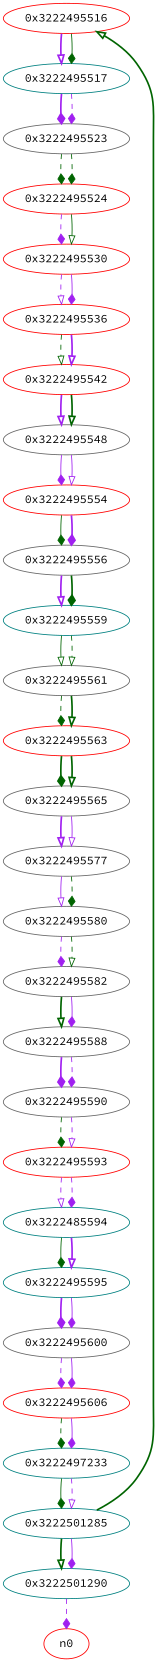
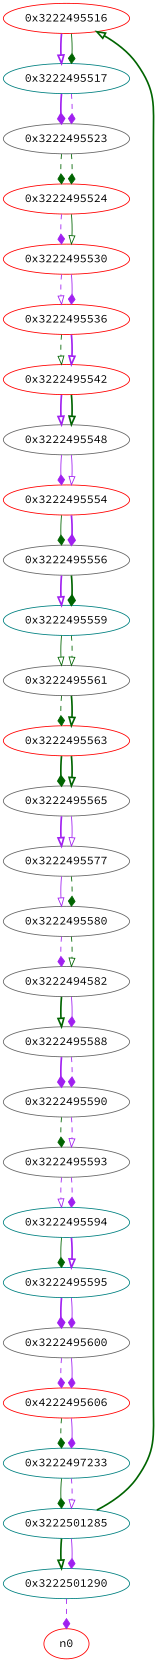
(66, 982) -> (66, 982)
(66, 1162) -> (66, 1162)
(66, 1222) -> (66, 1222)
(66, 1403) -> (66, 1403)
